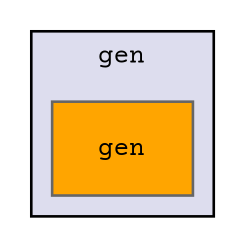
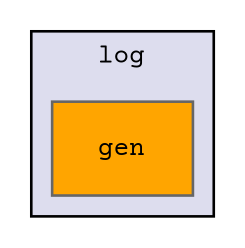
(123, 56) -> (123, 56)
